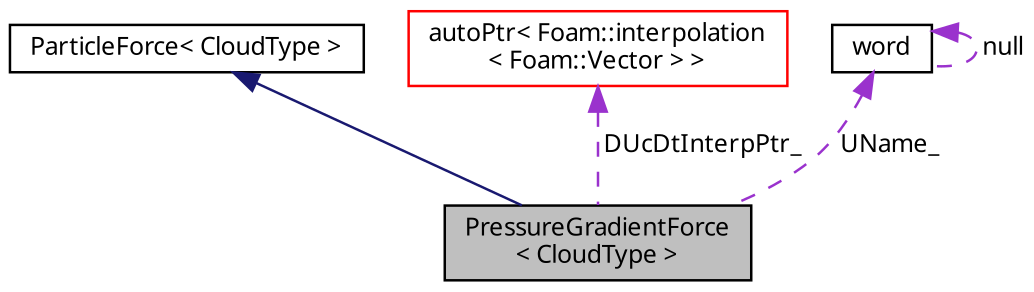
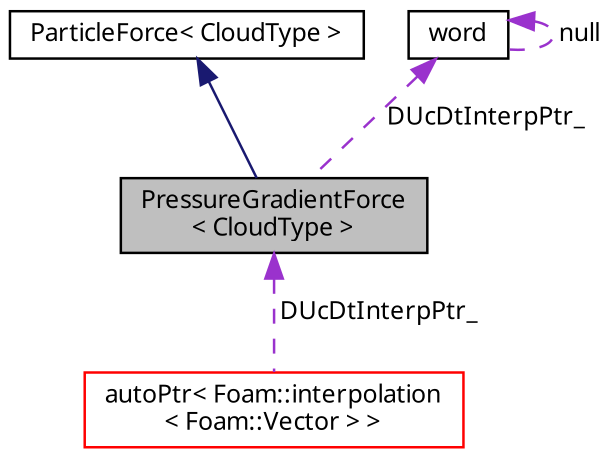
(888, 146) -> (483, 118)
(598, 158) -> (274, 325)
